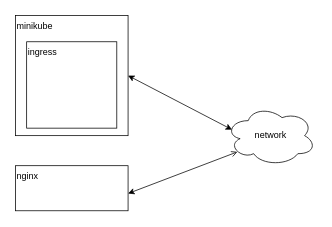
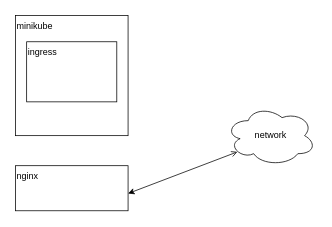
(72, 85) -> (72, 72)
(179, 102) -> none
